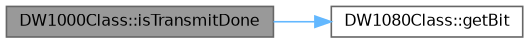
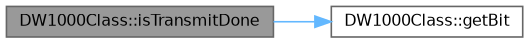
(427, 22) -> (427, 22)
